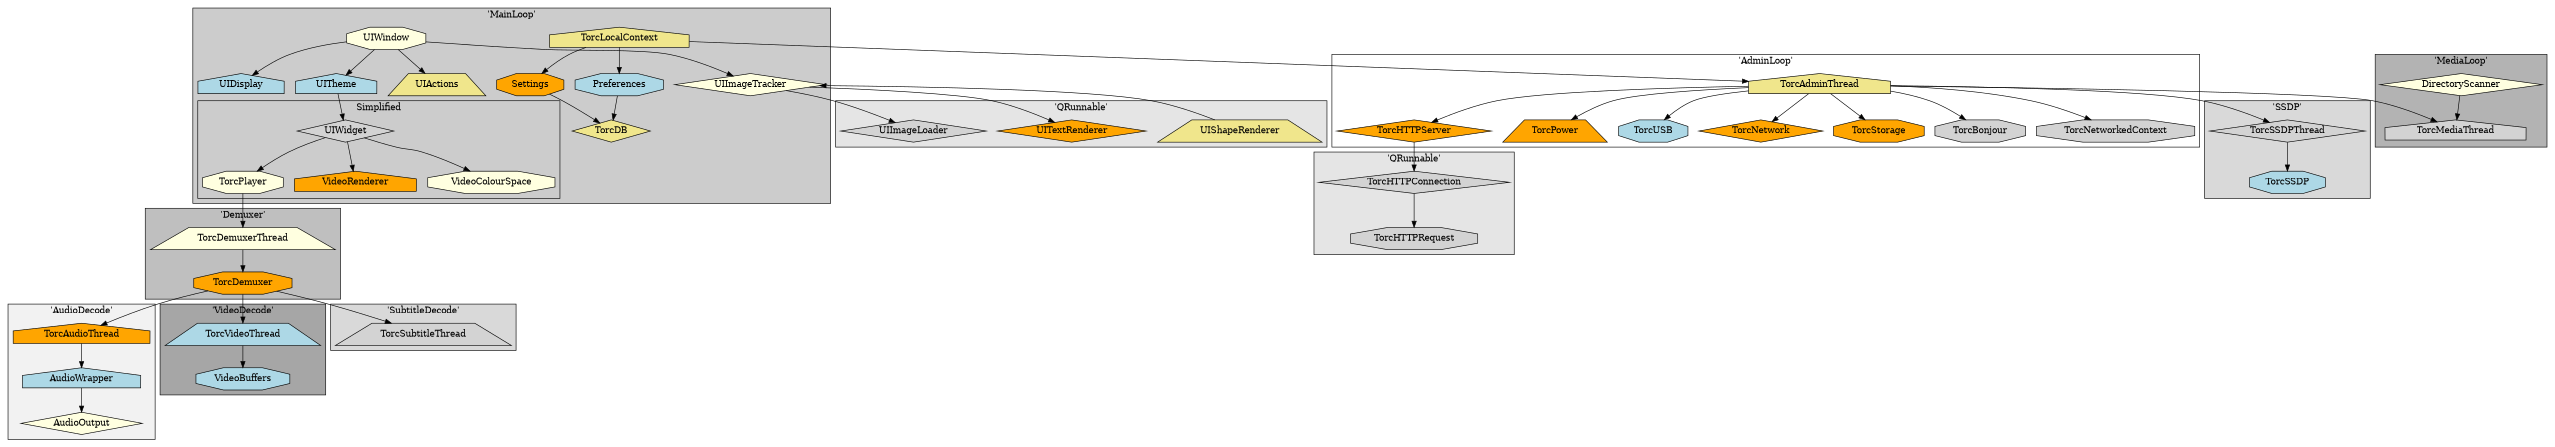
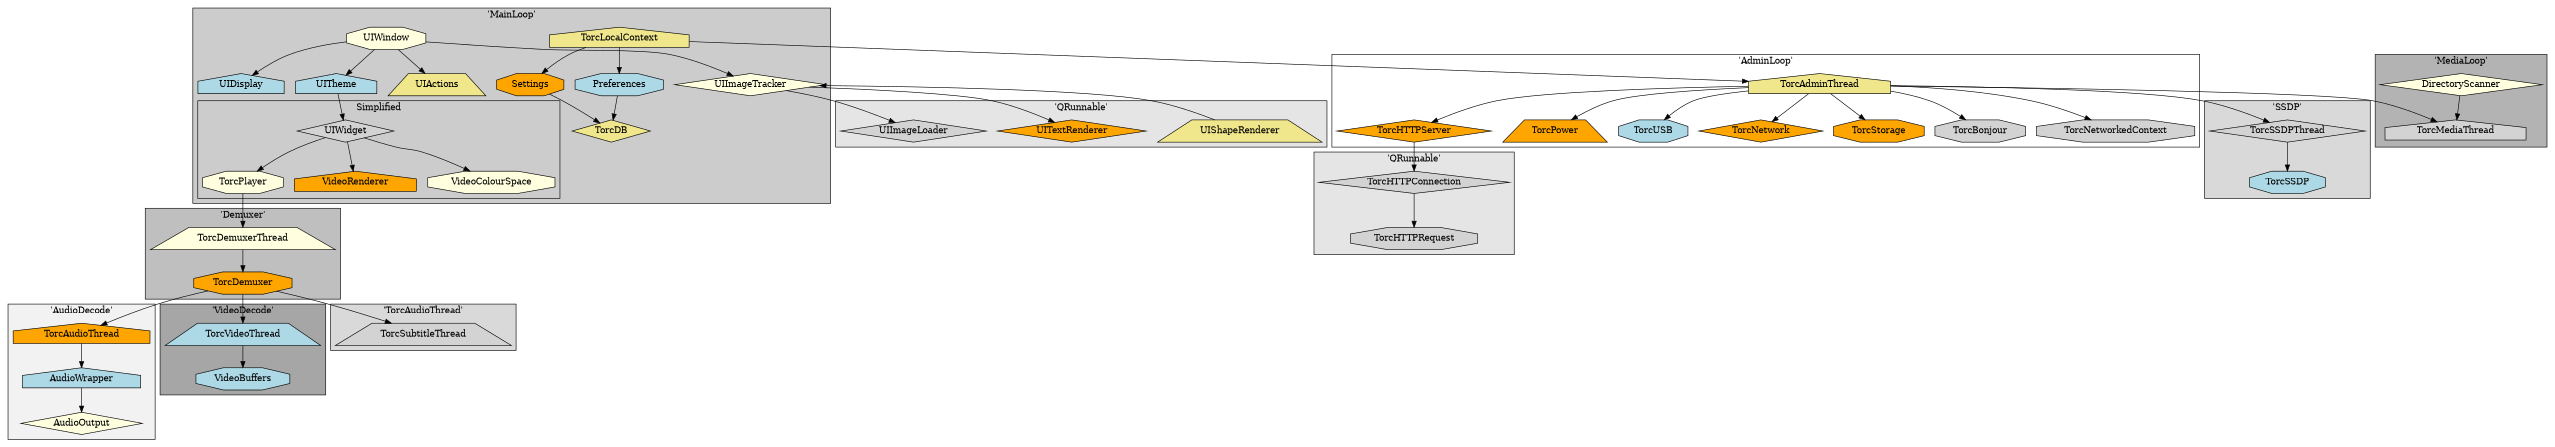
(423, 311) -> (423, 311)
